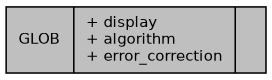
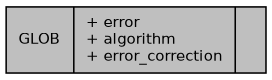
(122, 22) -> (113, 22)
